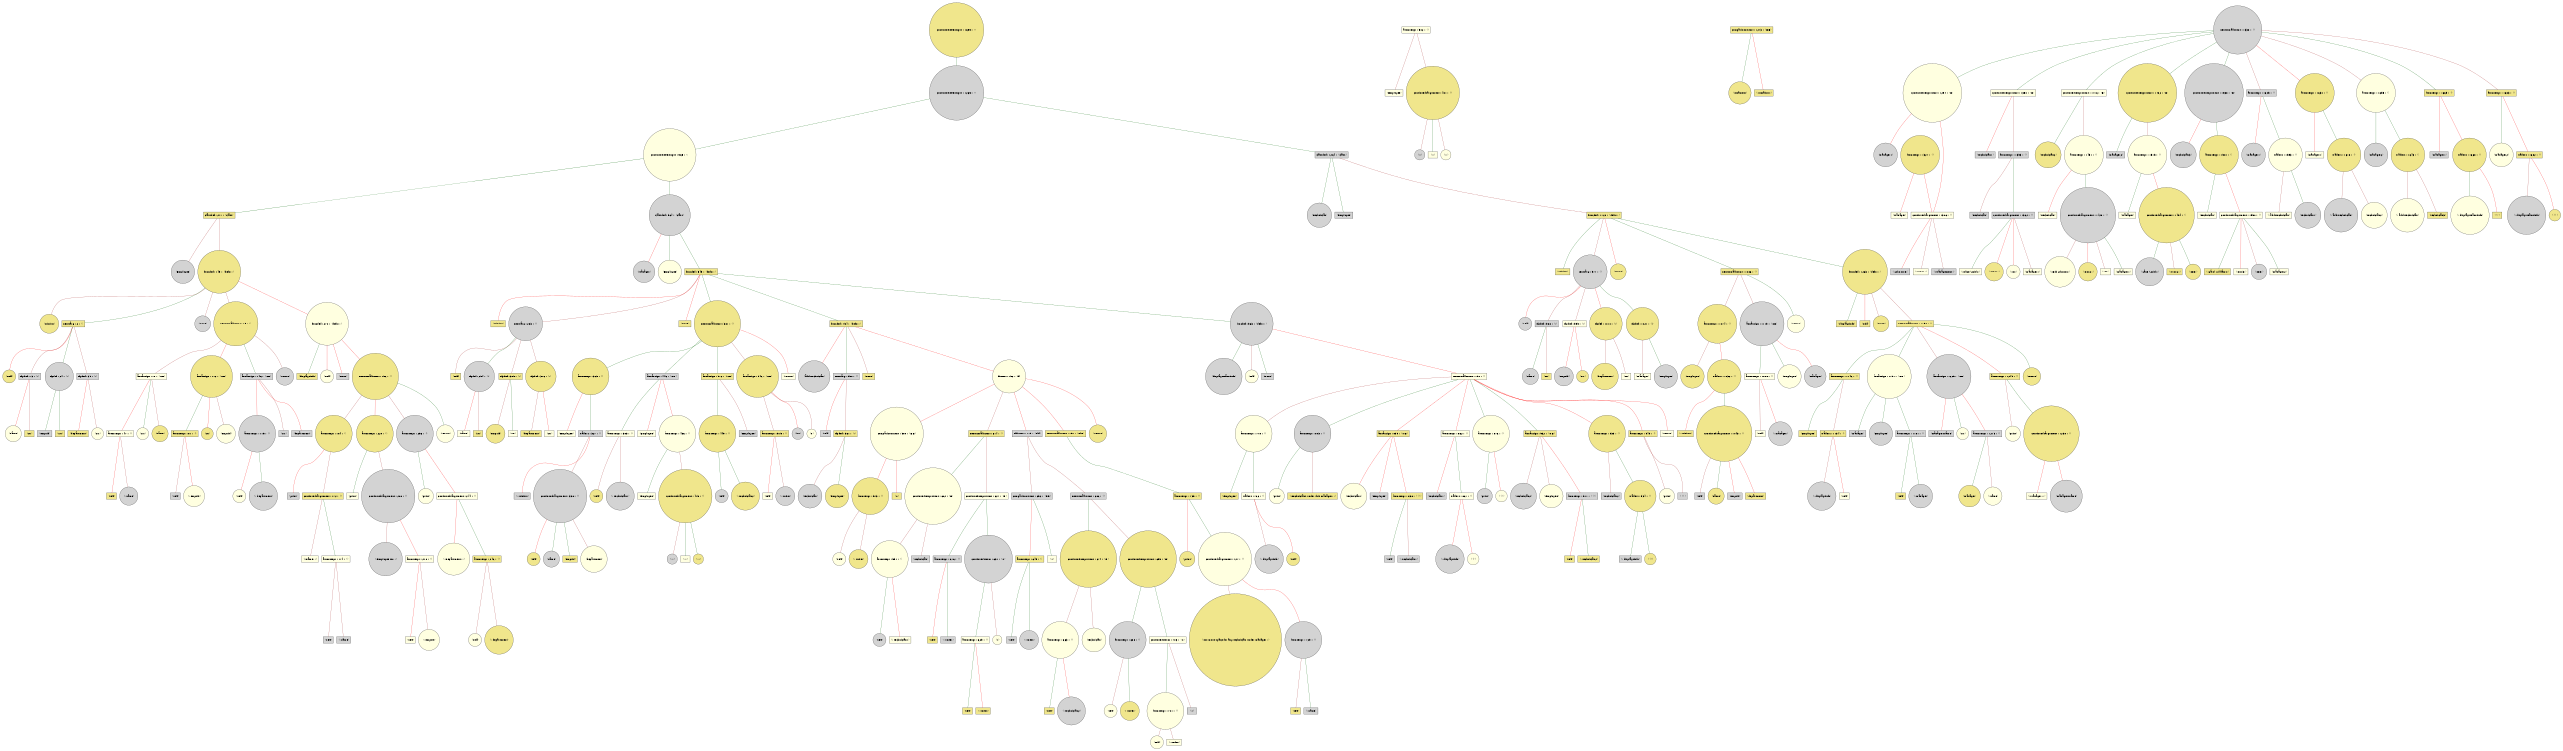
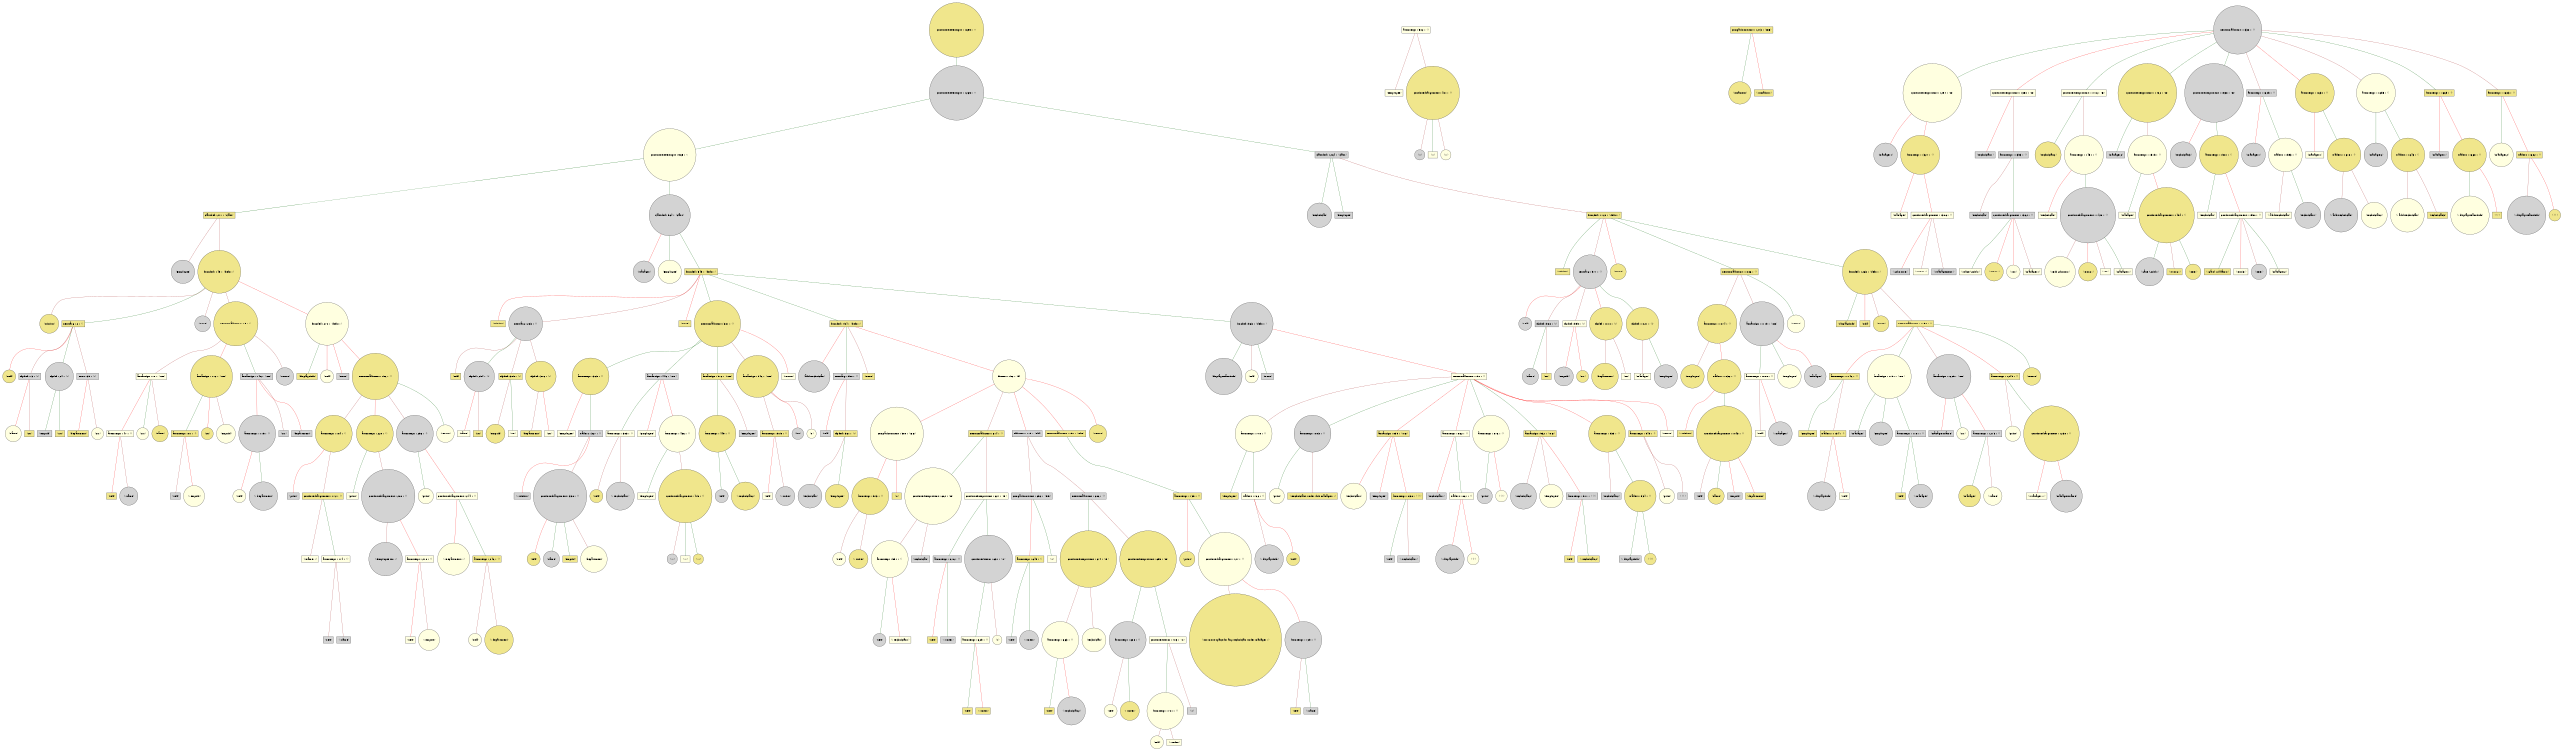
(2111, 48) -> (2111, 48)
(1943, 167) -> (1925, 129)
(1879, 350) -> (1879, 350)
(88, 376) -> (88, 376)
